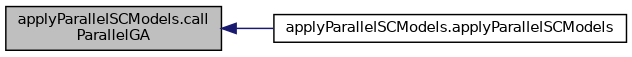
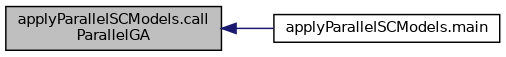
(450, 28) -> (387, 28)
